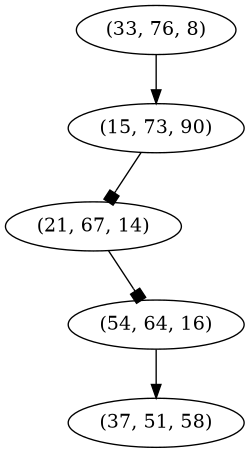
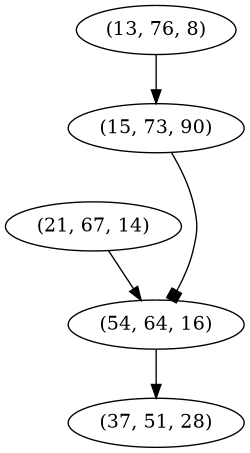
(156, 30) -> (156, 30)
(129, 172) -> (196, 219)
(121, 270) -> (121, 270)
(156, 423) -> (156, 423)
